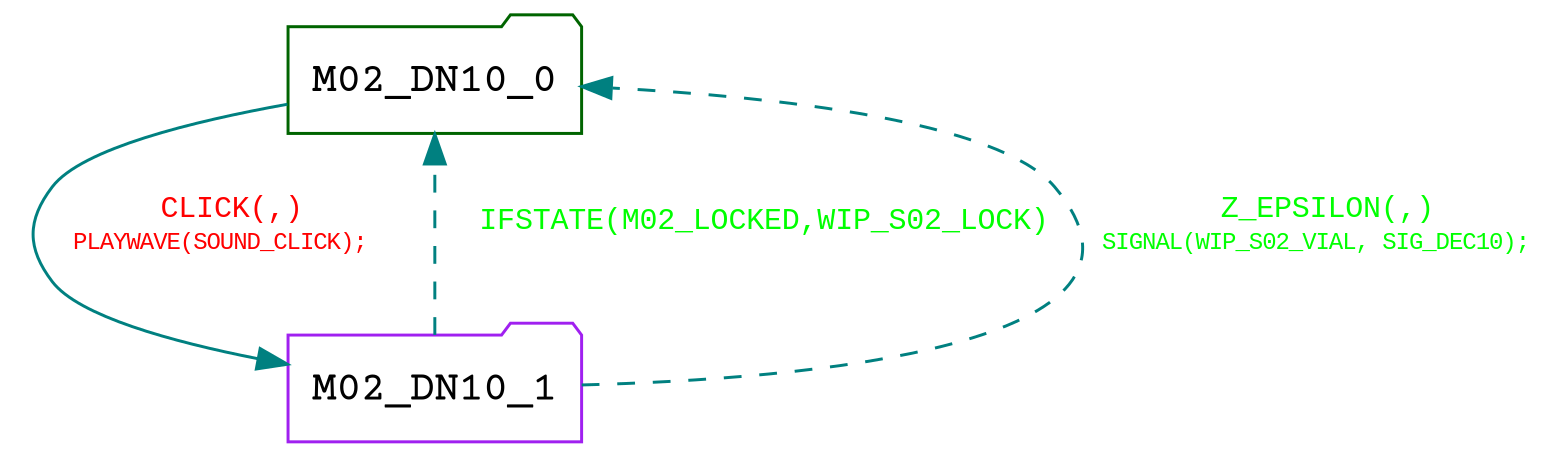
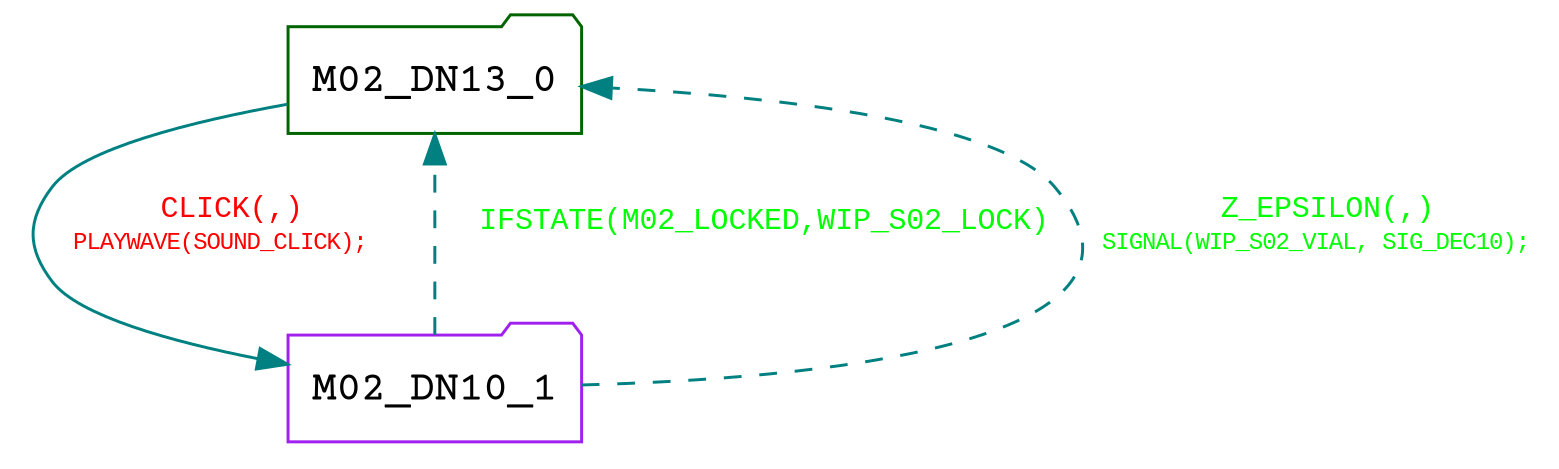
(435, 80) -> (435, 80)
